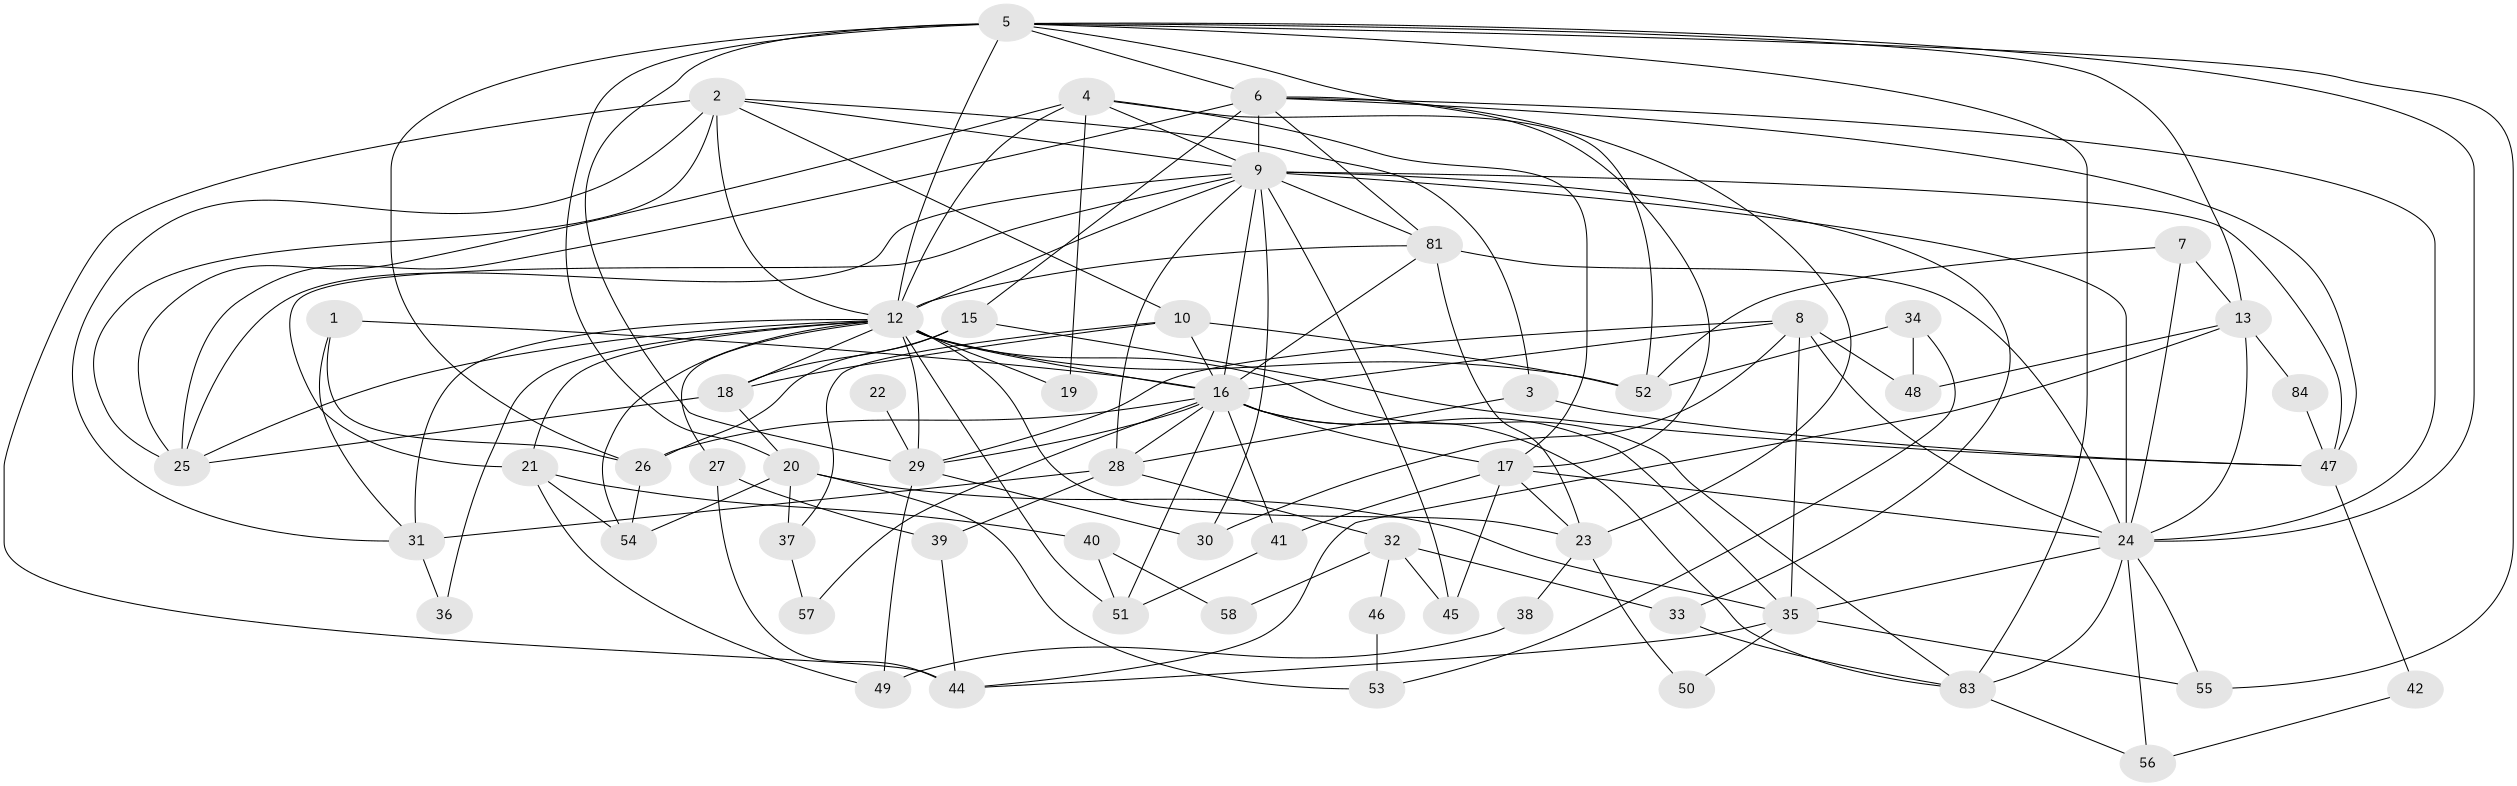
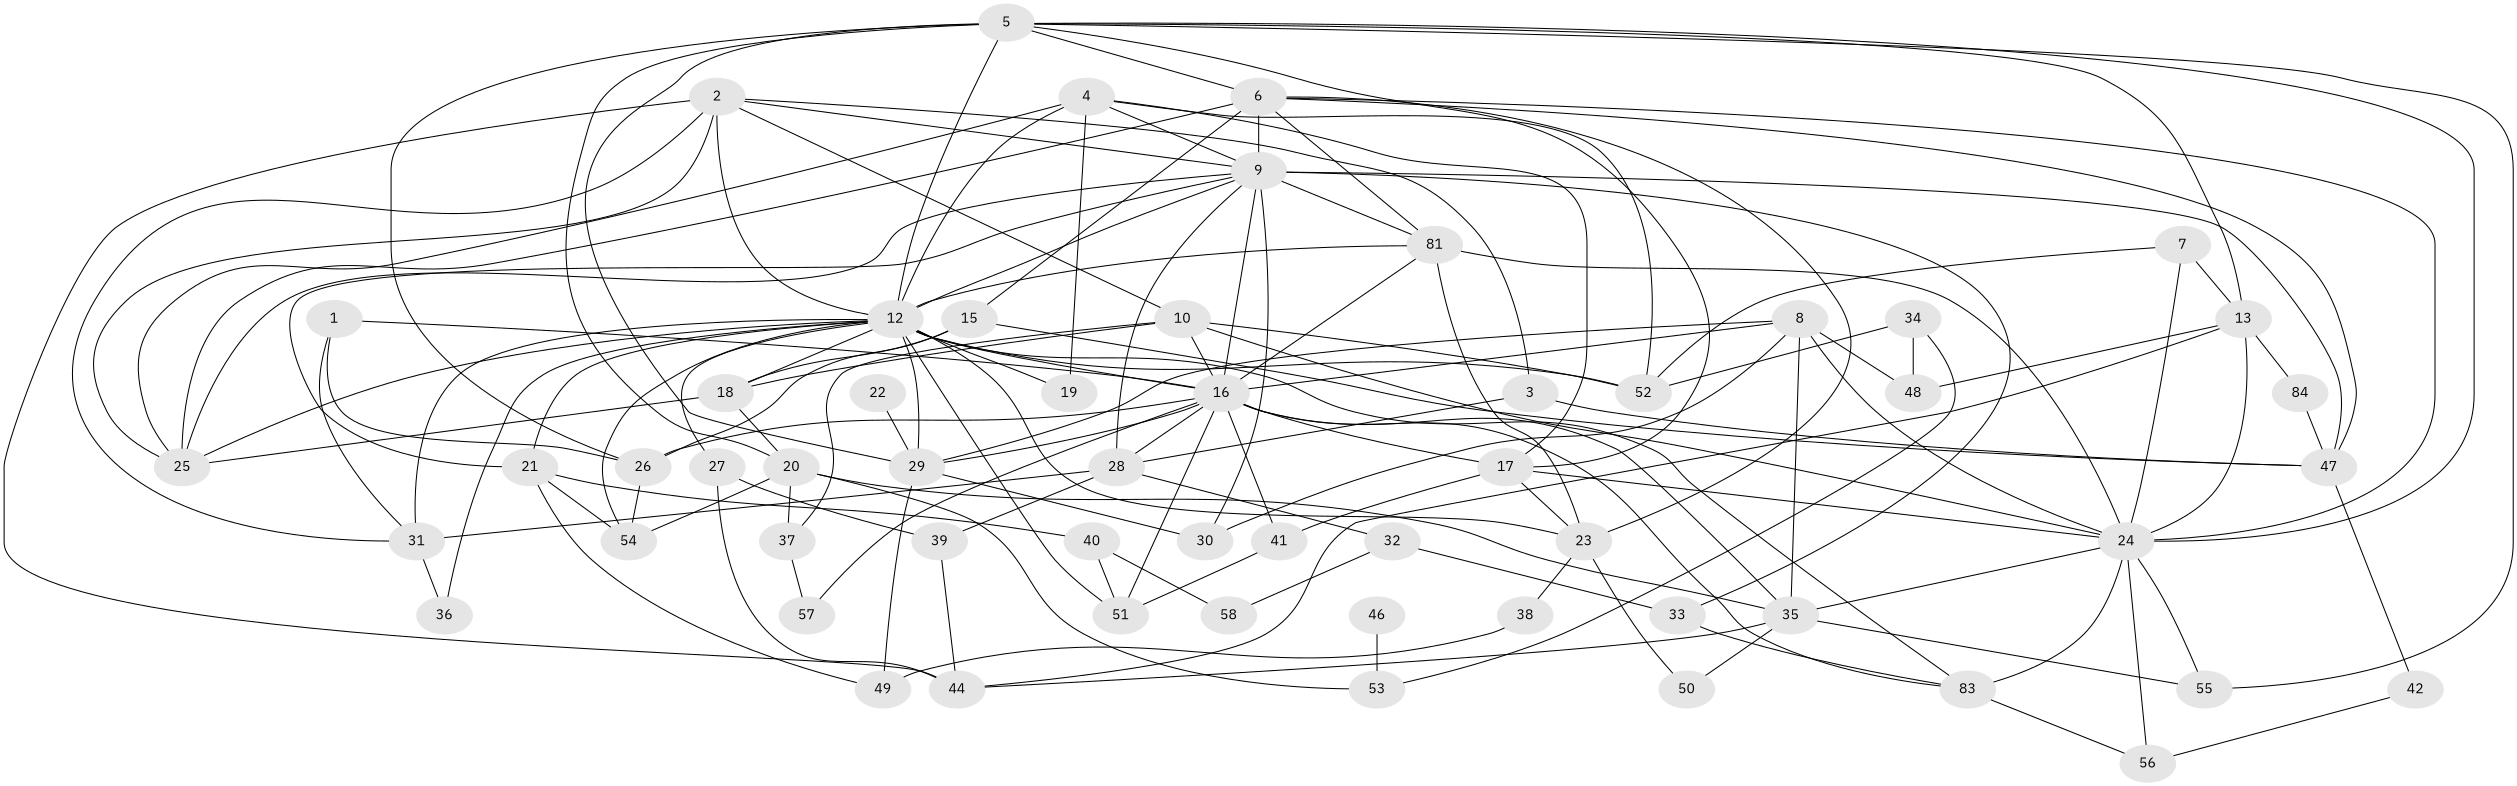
(1834, 83) -> none
(1871, 232) -> (1674, 445)
(1385, 578) -> none
(1451, 615) -> none
